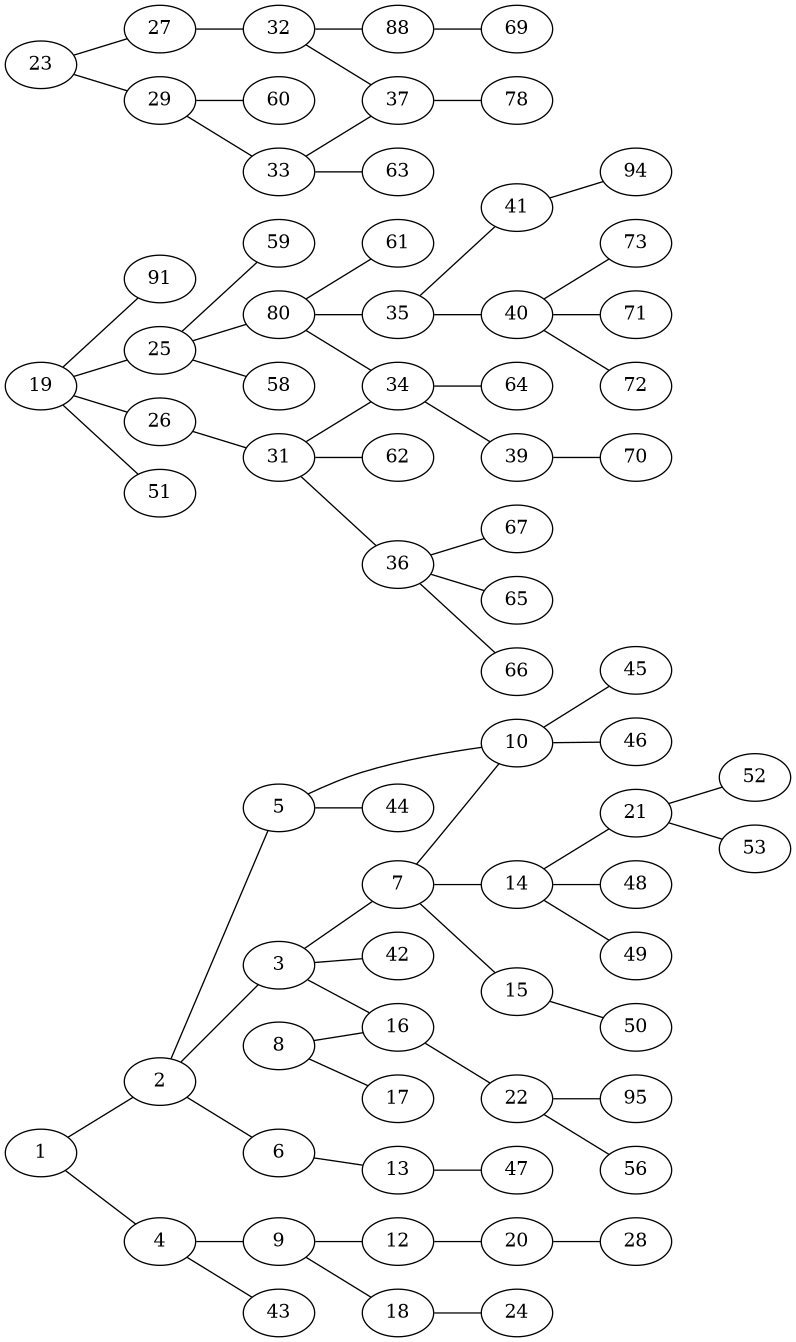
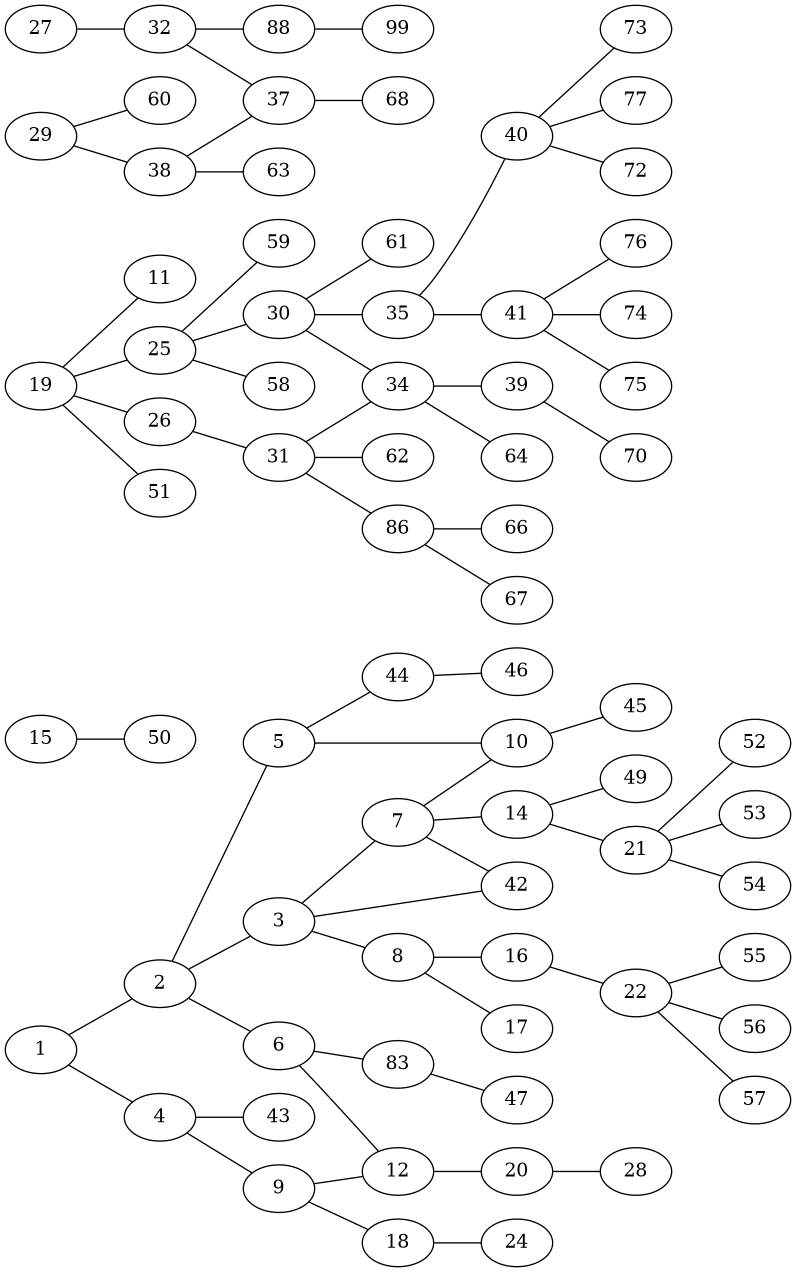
(517, 29) -> (398, 29)
(41, 65) -> none
(517, 100) -> (398, 100)
(279, 172) -> (160, 172)
(636, 172) -> (636, 315)
none -> (636, 243)
(160, 279) -> (160, 279)
(279, 315) -> (279, 315)
(636, 315) -> (636, 100)
none -> (636, 386)
(398, 565) -> (398, 529)
(517, 600) -> none
(577, 742) -> (458, 674)
(636, 885) -> none
none -> (755, 886)
(458, 938) -> (458, 854)
(339, 996) -> (339, 940)
(636, 1099) -> (755, 957)
none -> (755, 1100)
none -> (339, 1108)
(398, 1170) -> (398, 1064)
